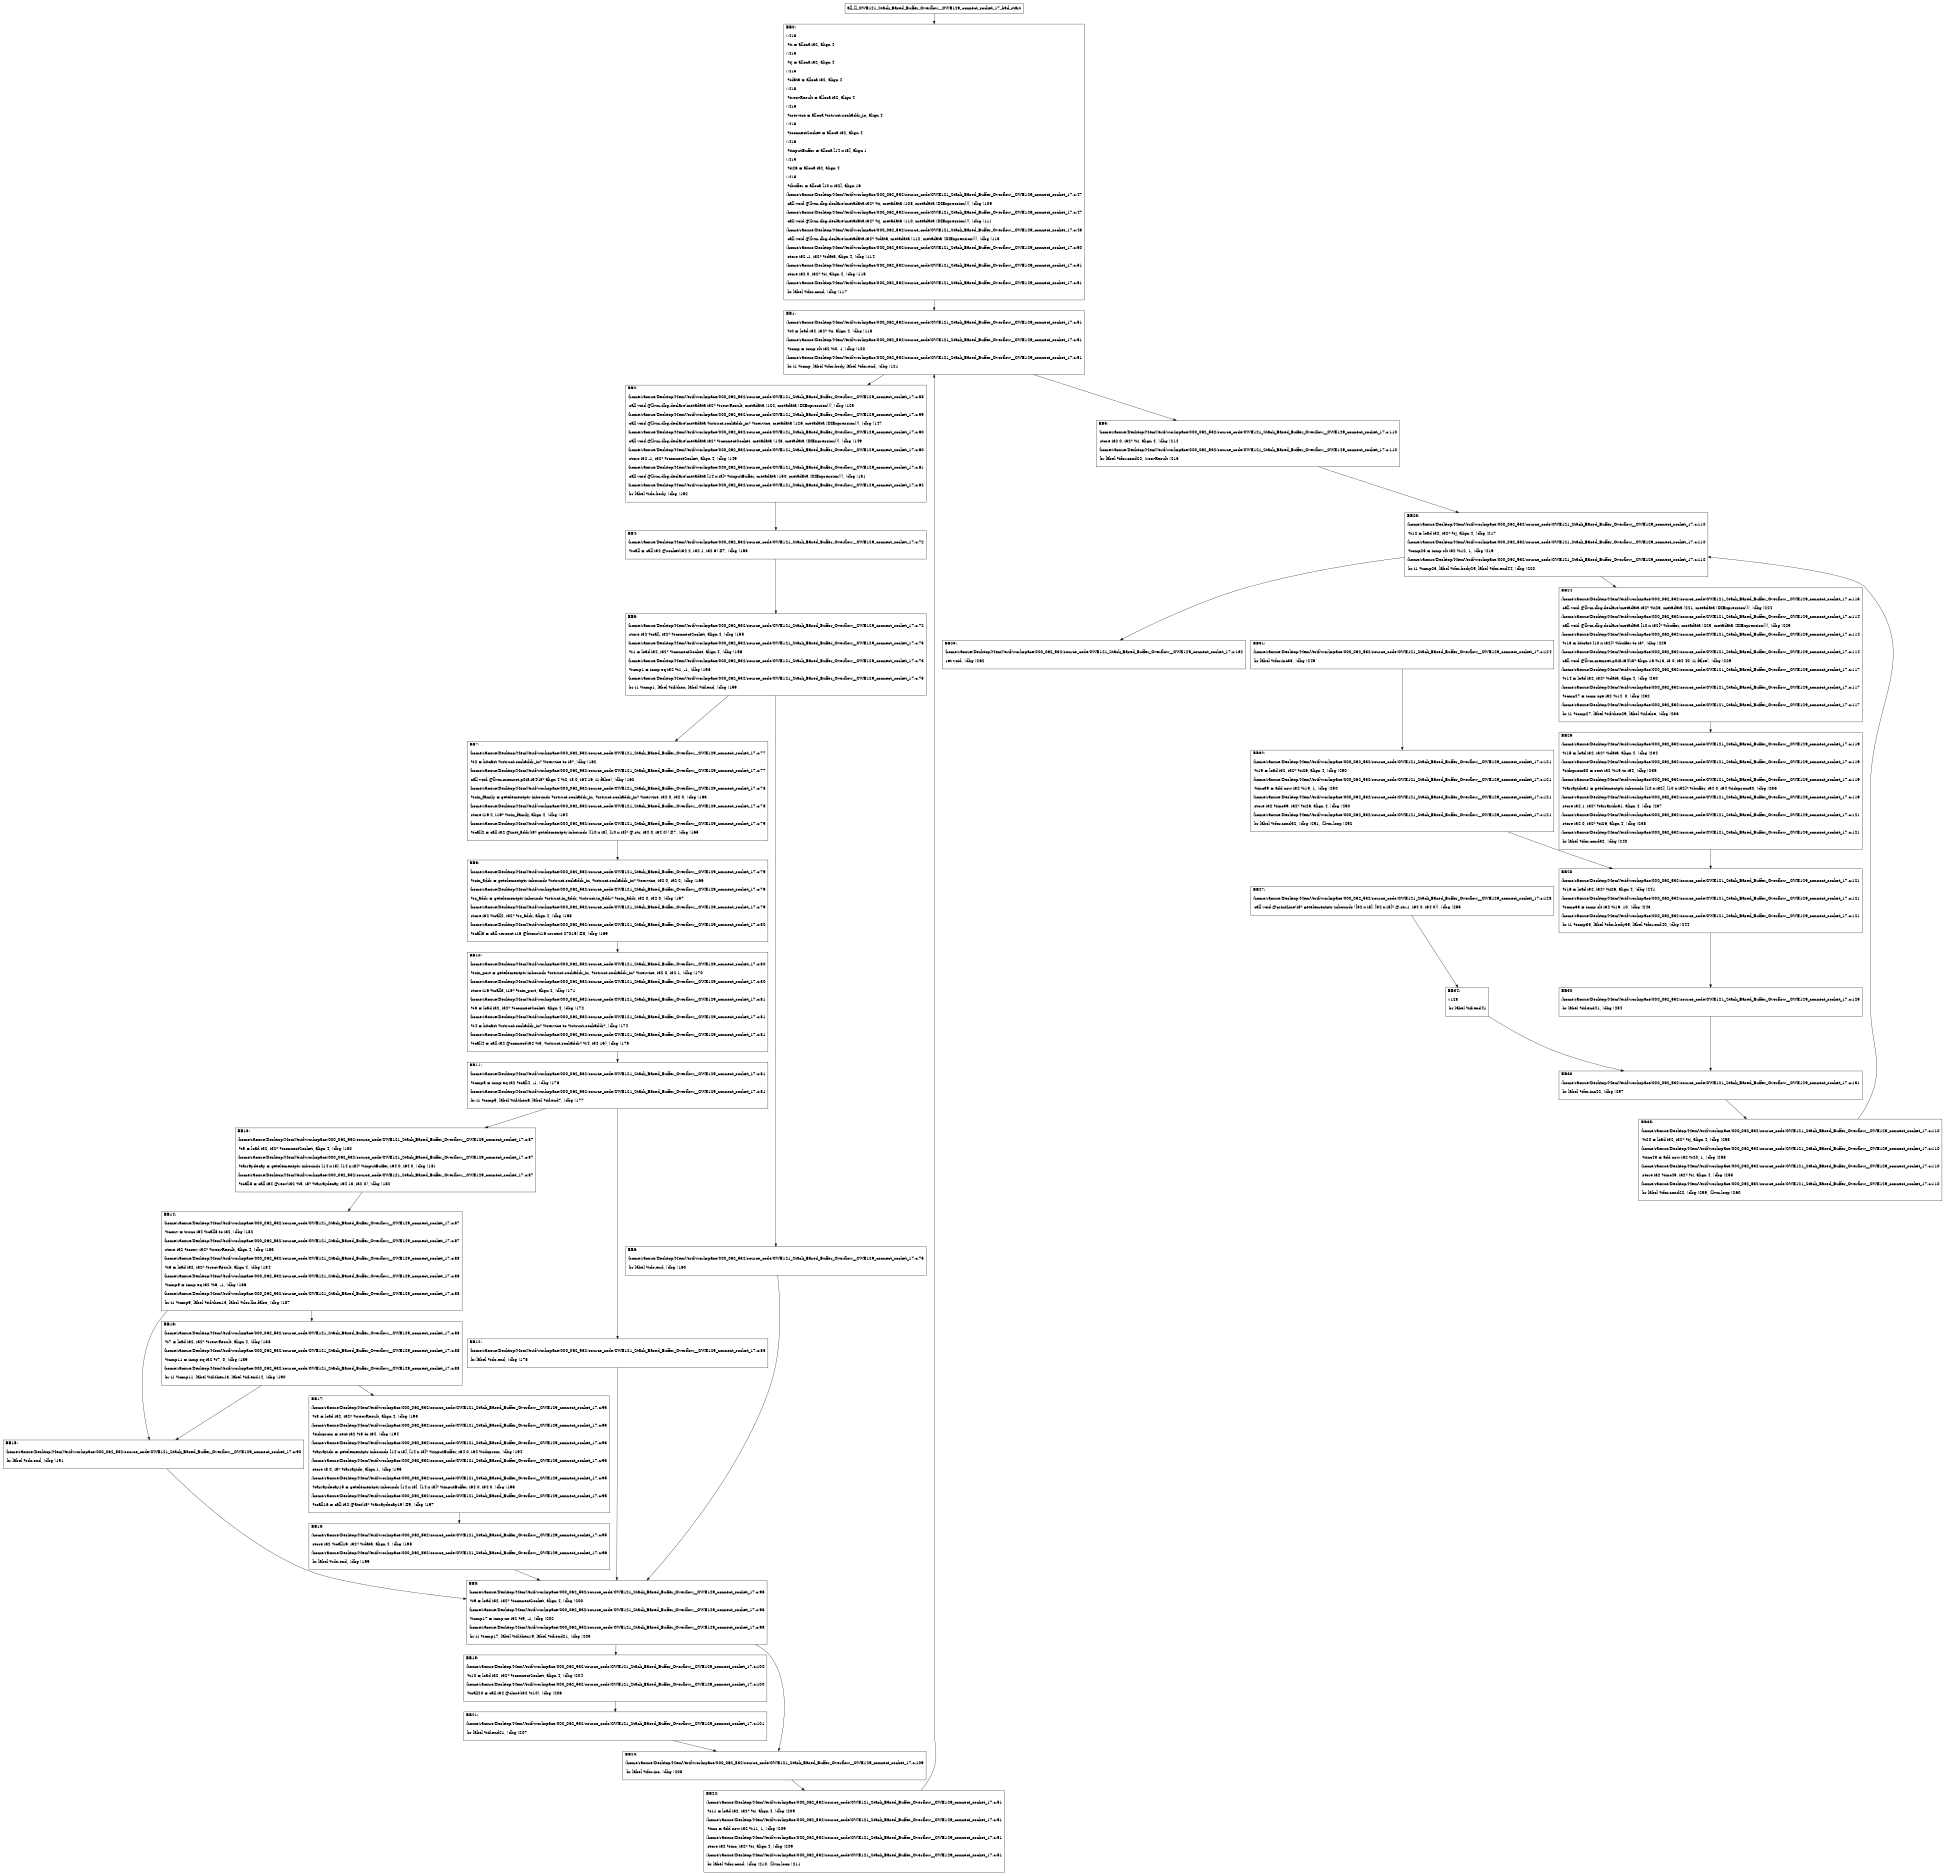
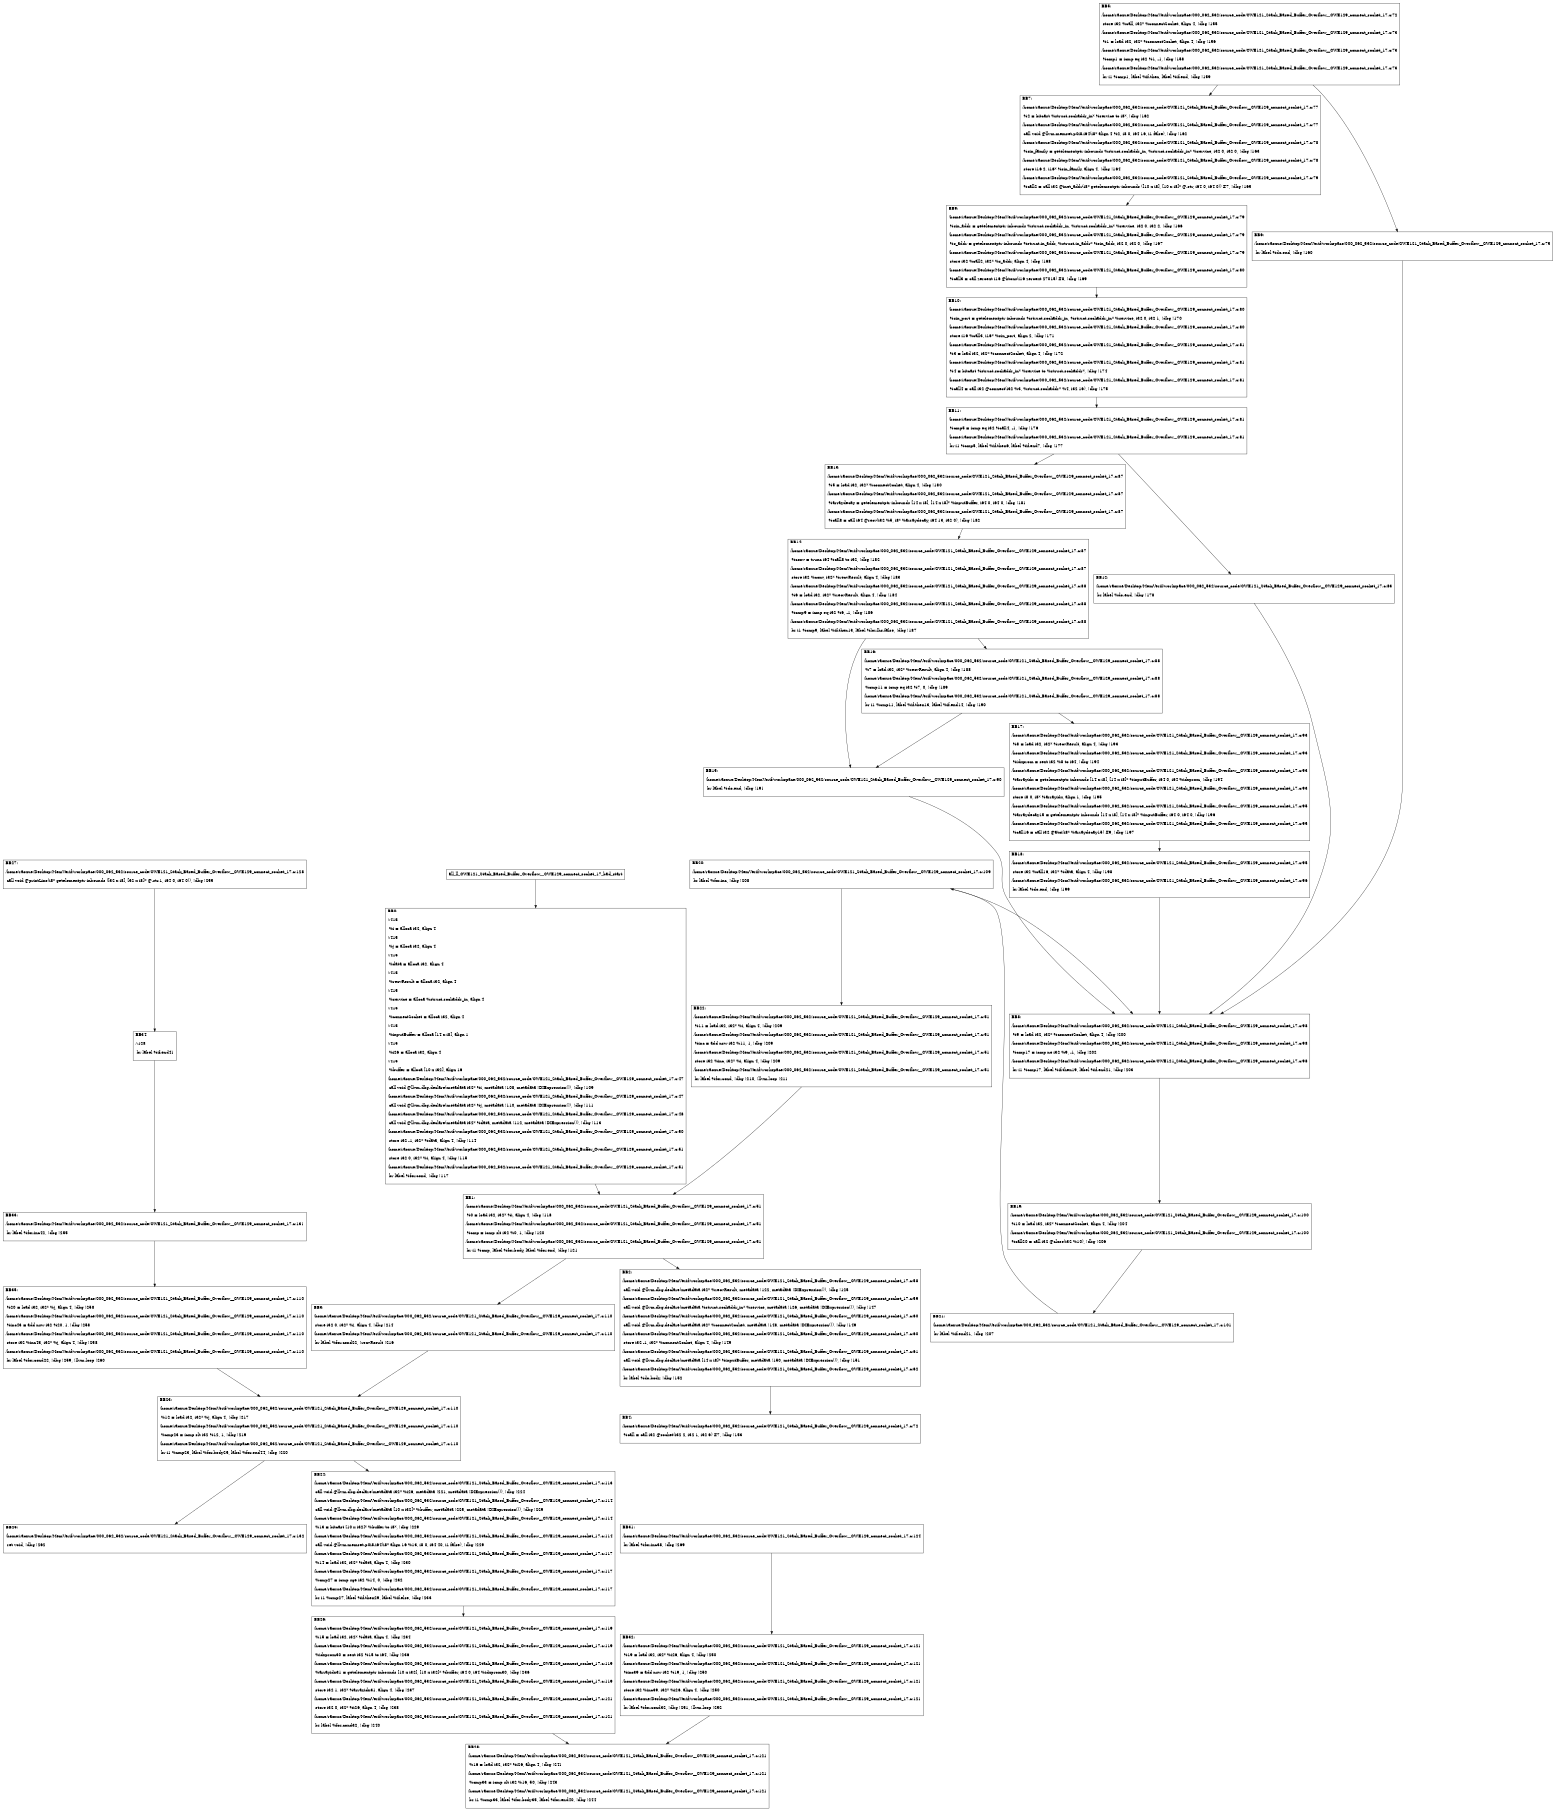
(776, 585) -> none
(1284, 661) -> (654, 1545)
(1606, 907) -> (513, 1783)
(1711, 1002) -> none
(1593, 1092) -> (37, 1233)
(783, 1691) -> (1049, 937)
